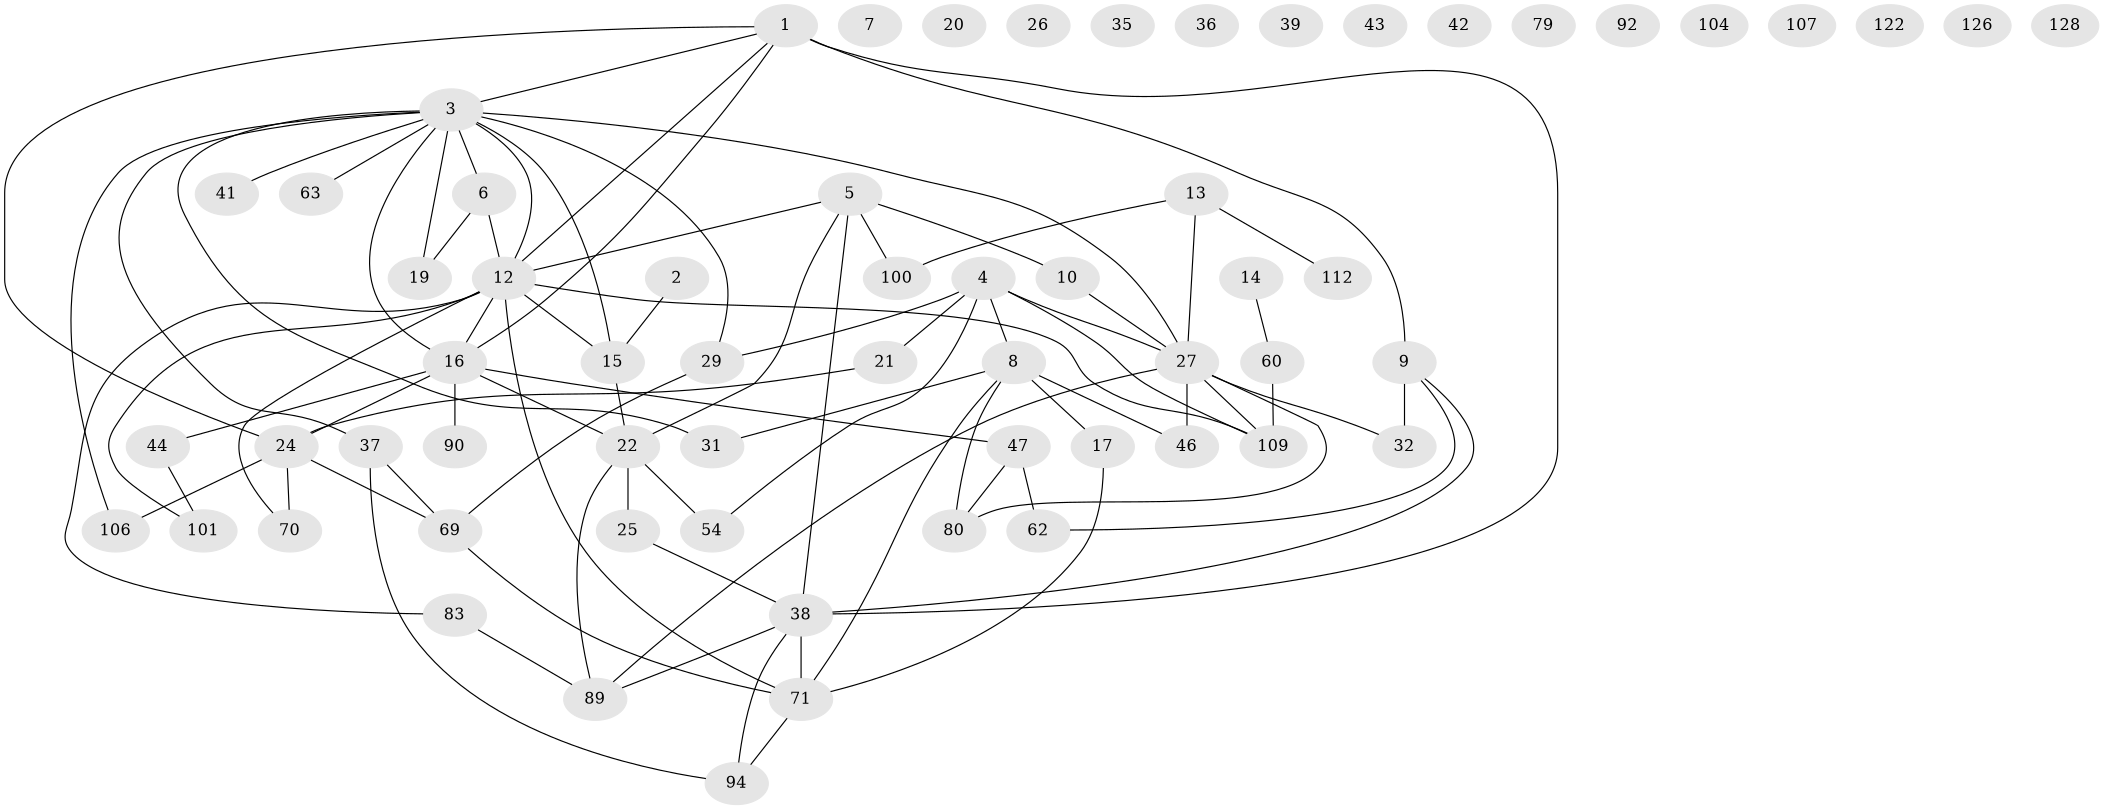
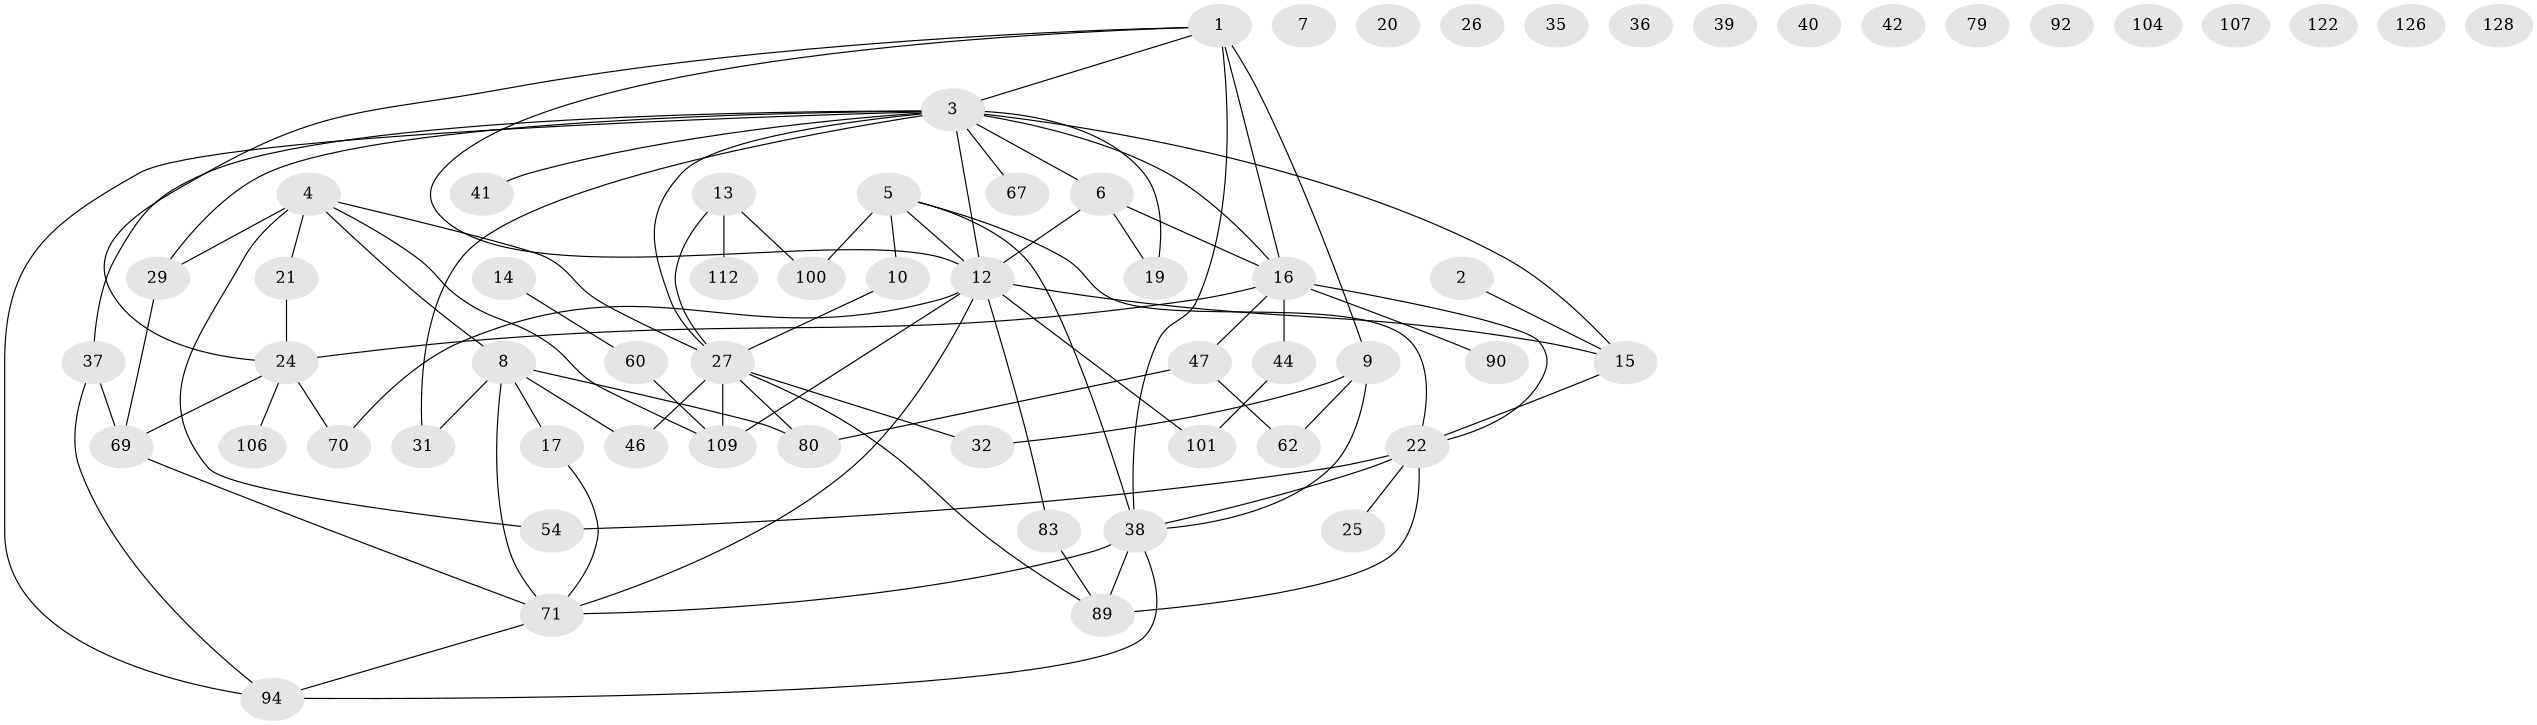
(1375, 26) -> (1809, 26)
(107, 190) -> (167, 165)
(311, 194) -> (1017, 194)
(480, 320) -> (1193, 236)
(715, 573) -> (1268, 498)
